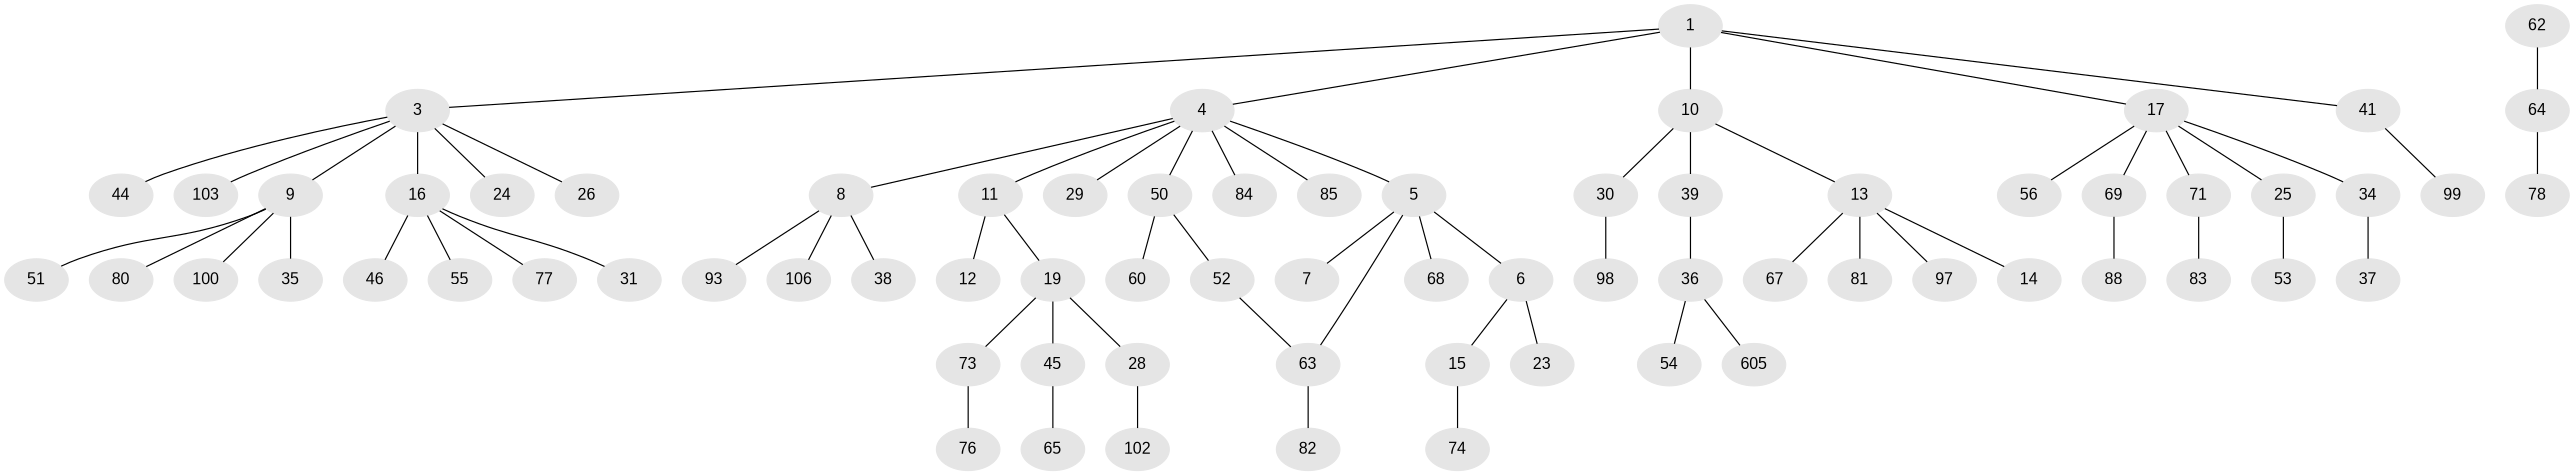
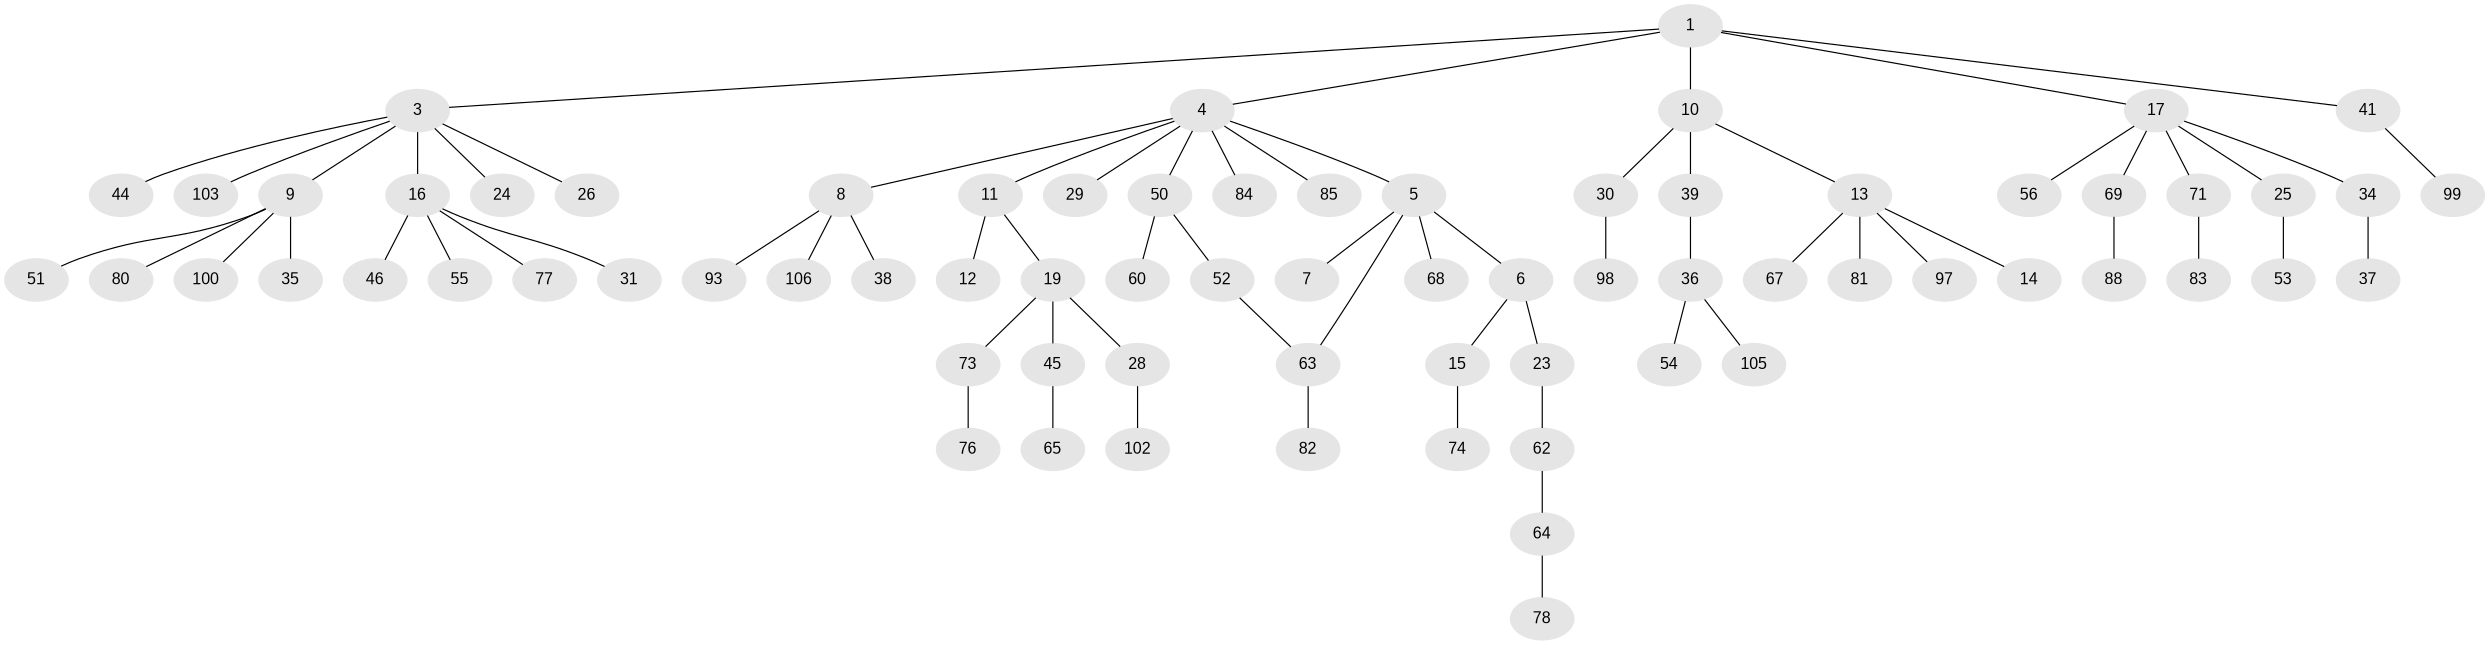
(1754, 365) -> (1754, 365)
none -> (1542, 407)
